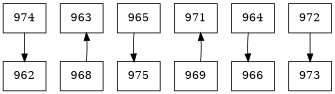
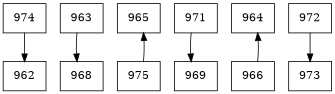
(133, 43) -> (144, 51)
(248, 43) -> (258, 51)
(87, 51) -> (76, 43)
(201, 51) -> (191, 43)
